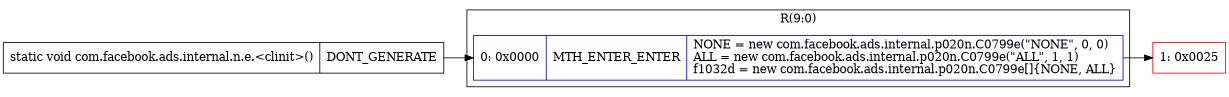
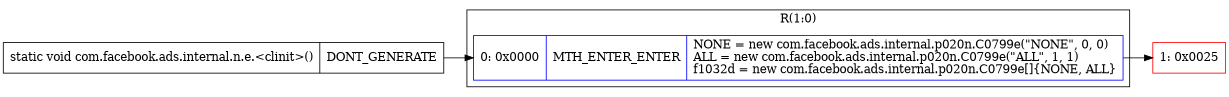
(798, 19) -> (798, 19)
